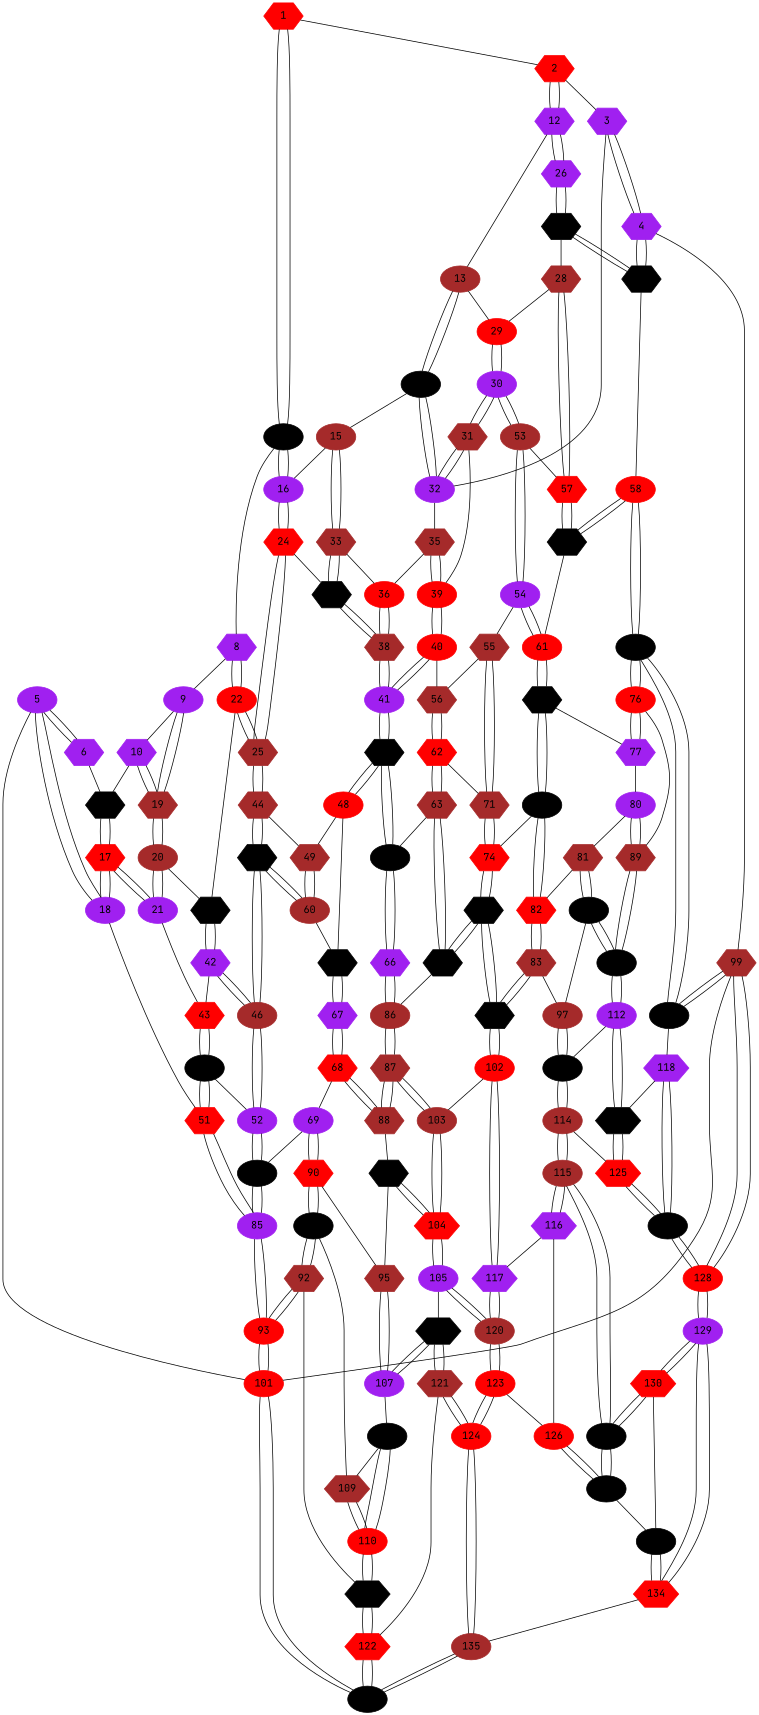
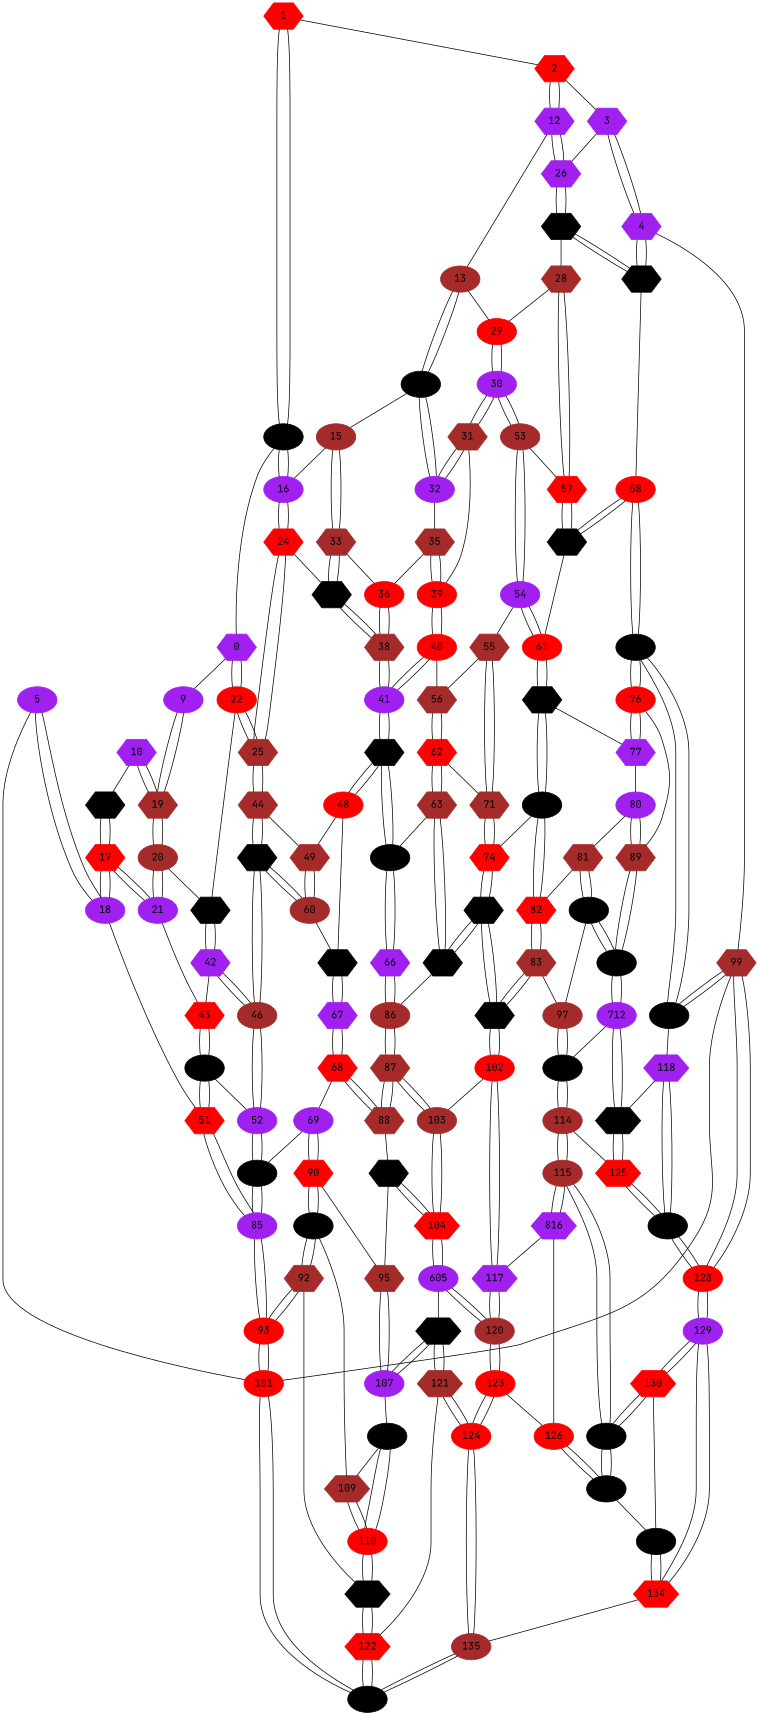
(601, 356) -> (584, 148)
(237, 647) -> (237, 647)
(160, 726) -> none
(84, 752) -> none
(617, 1015) -> (617, 1015)
(554, 1226) -> (554, 1226)
(438, 1278) -> (438, 1278)
